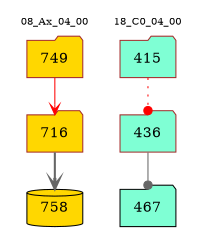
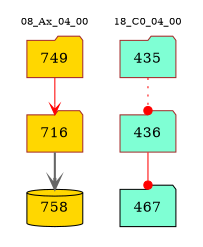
(148, 59) -> (148, 59)
(148, 167) -> (148, 167)
